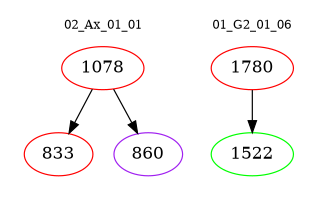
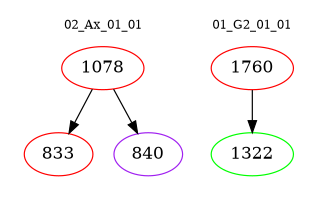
(252, 26) -> (252, 26)
(252, 68) -> (252, 68)
(148, 154) -> (148, 154)
(252, 154) -> (252, 154)
